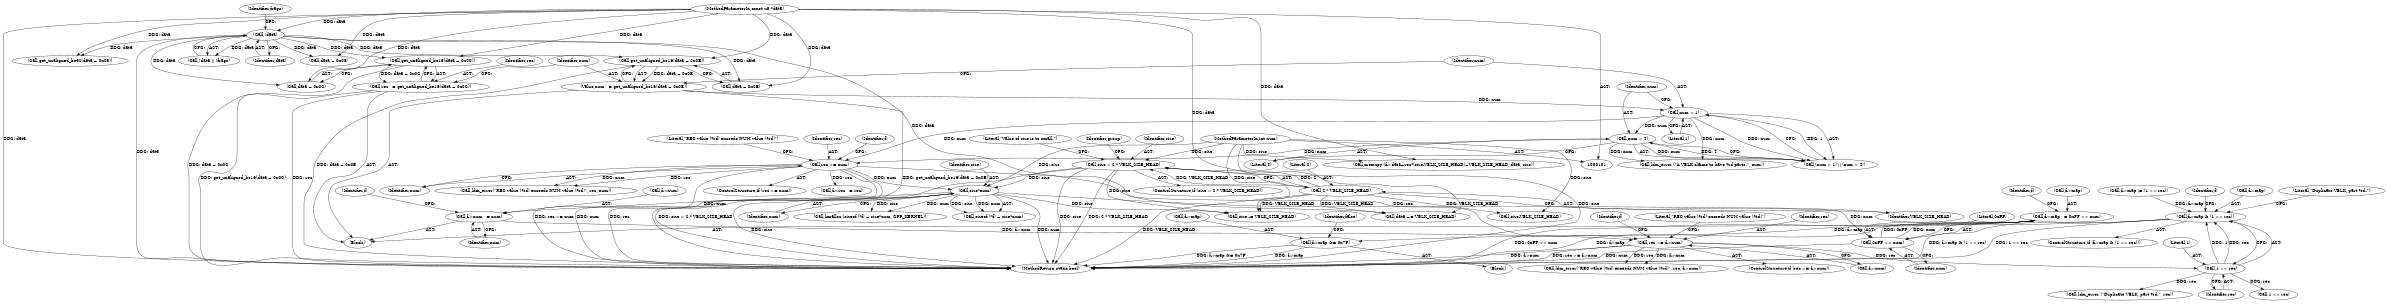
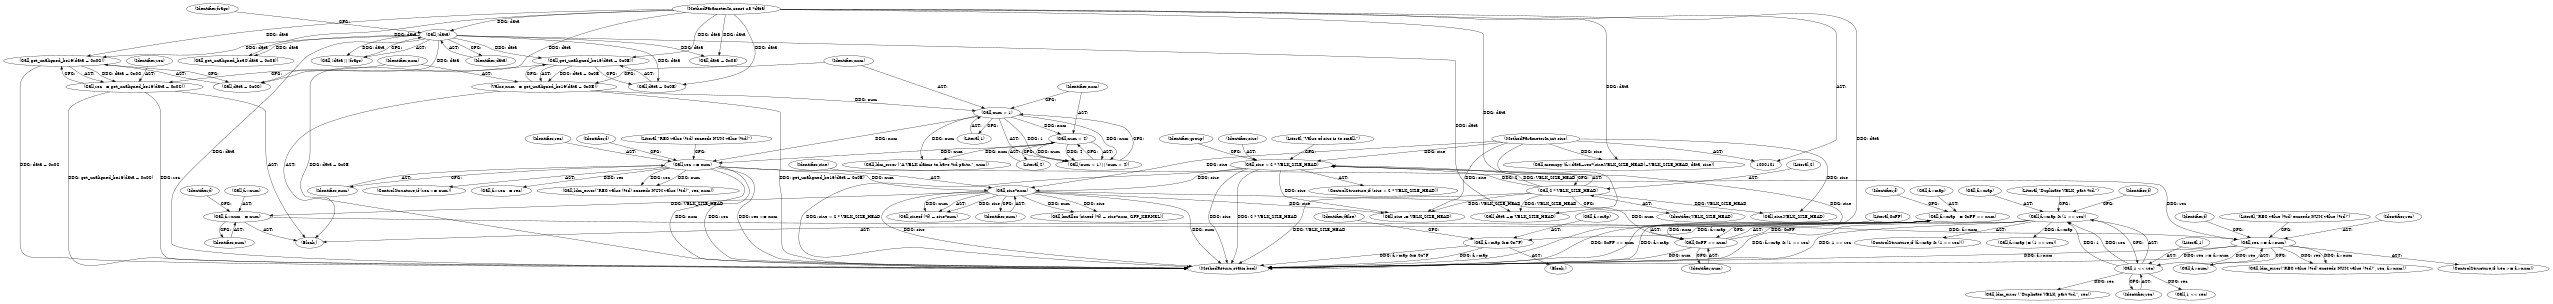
(1246, 139) -> (1536, 139)
(715, 204) -> (697, 204)
(2169, 204) -> (2044, 229)
